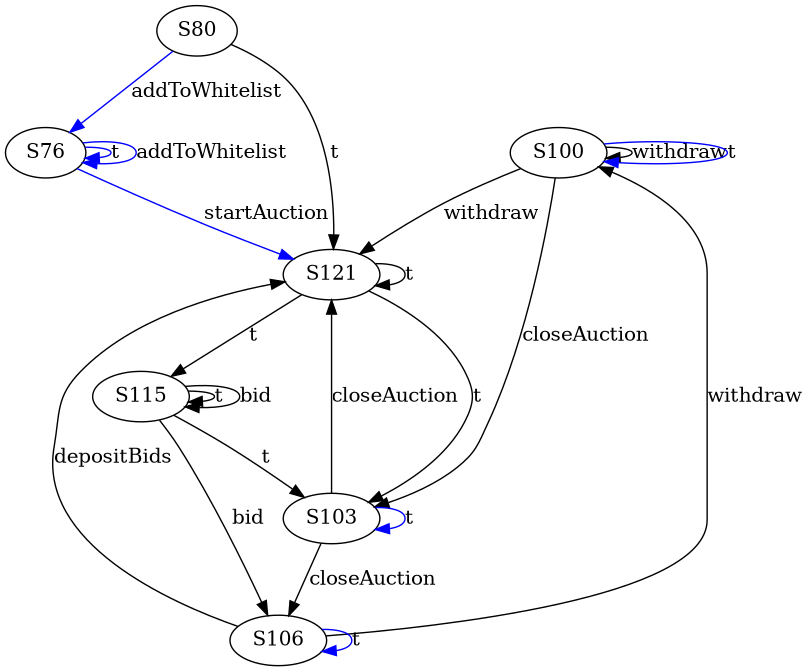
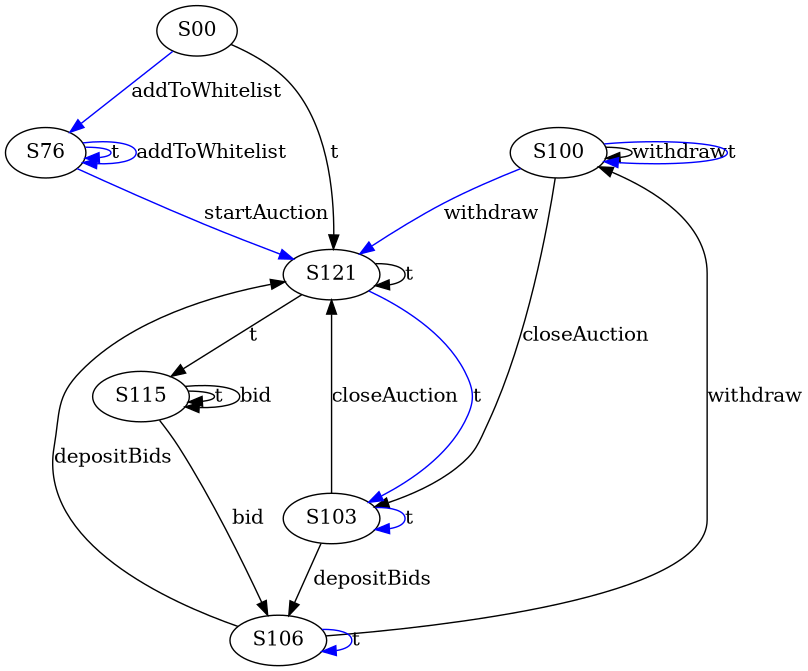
(197, 31) -> (197, 31)
(444, 203) -> (444, 203)
(472, 389) -> (472, 389)
(234, 450) -> none
(373, 579) -> (373, 579)
